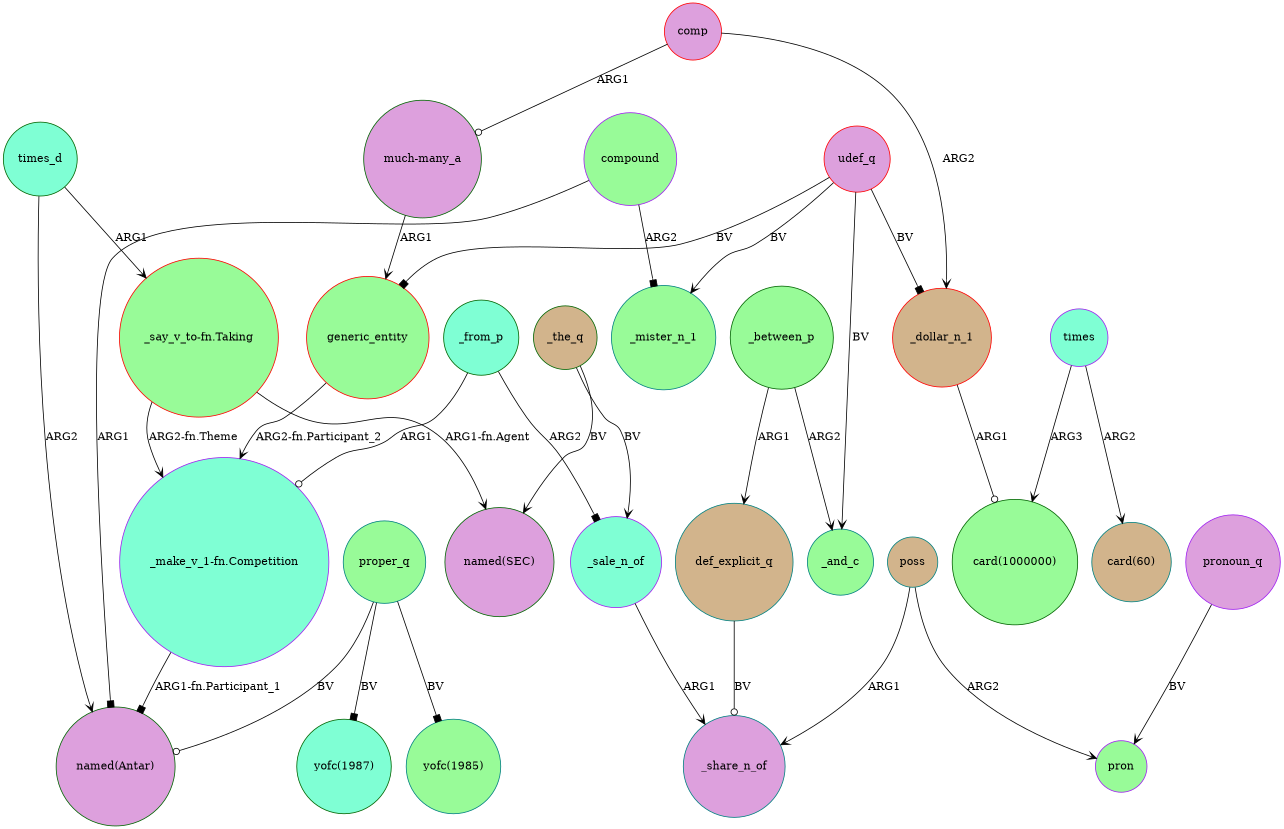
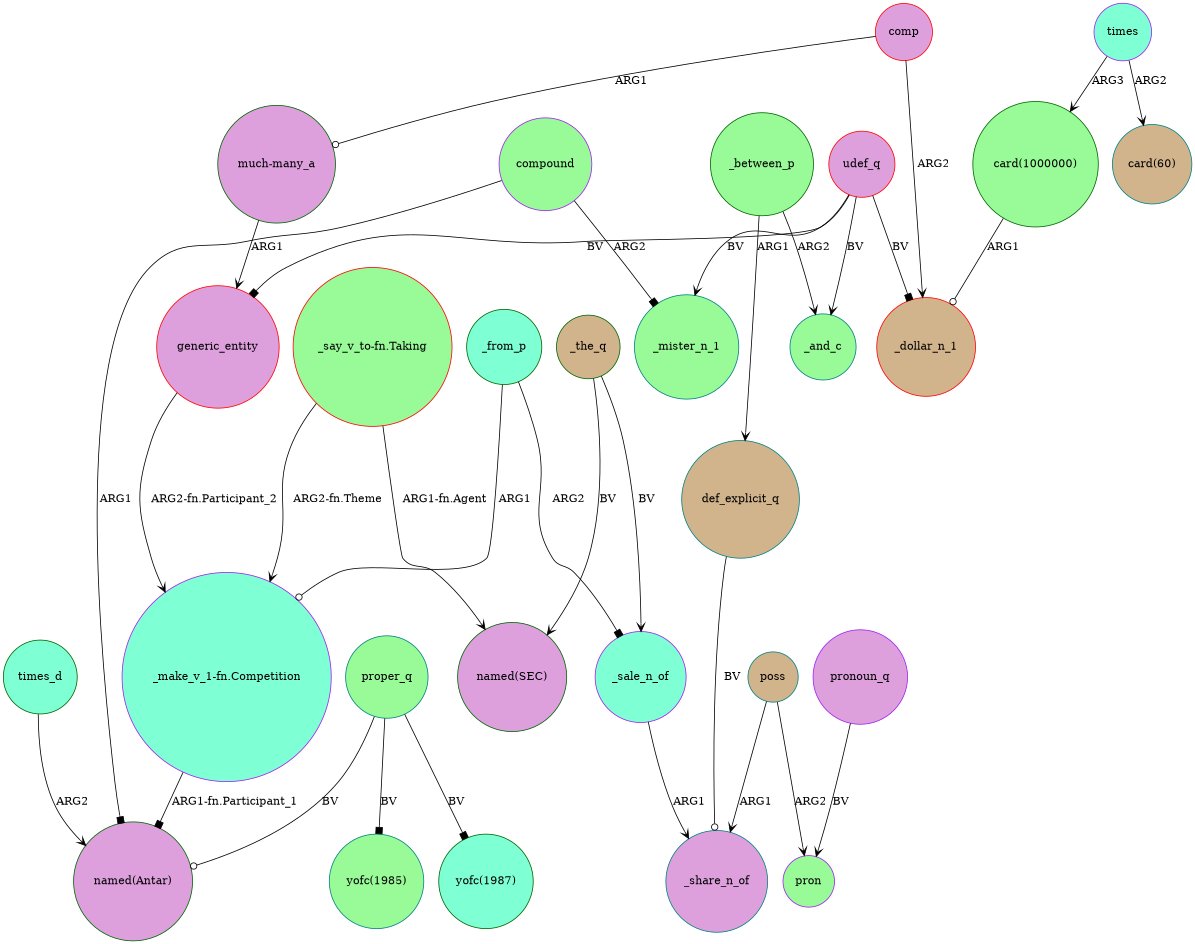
(103, 229) -> none
(368, 338) -> (218, 347)
(975, 440) -> (979, 259)
